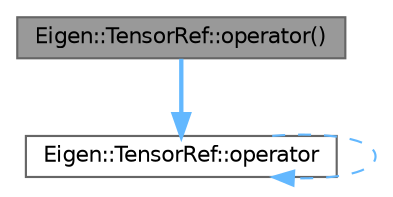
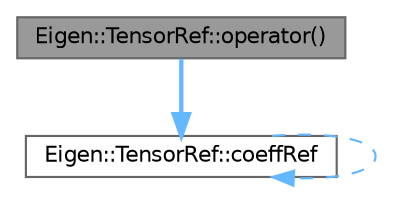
(181, 156) -> (181, 156)
